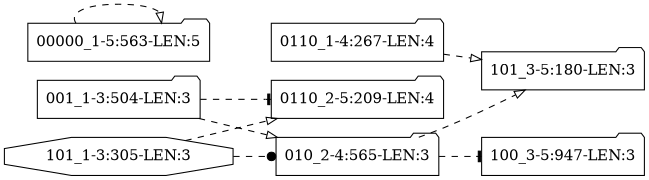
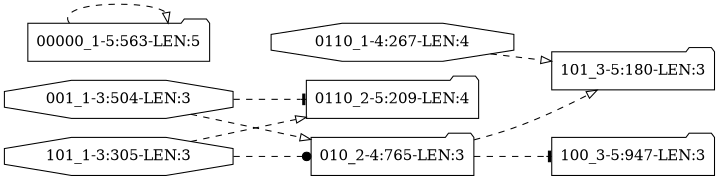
(357, 42) -> (392, 42)
(119, 99) -> (119, 99)
(357, 156) -> (392, 156)
